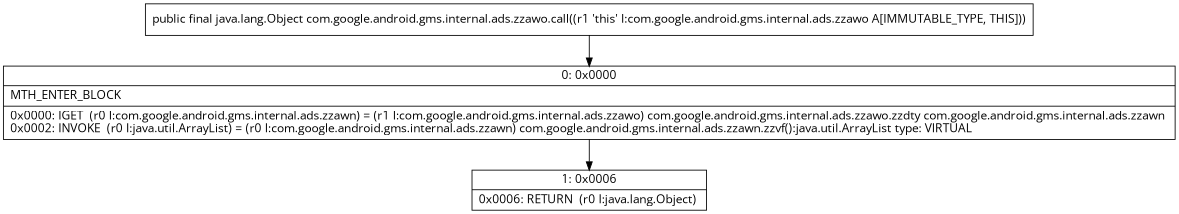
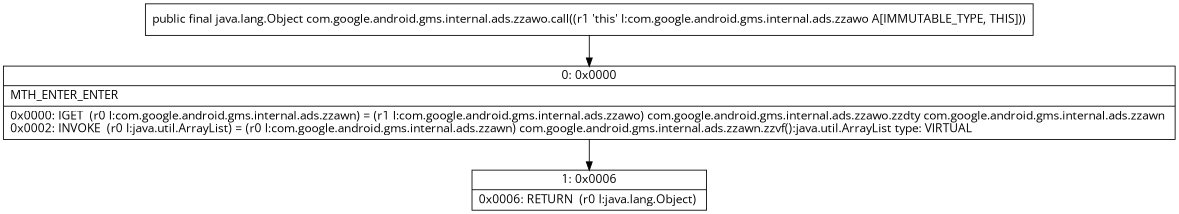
(66, 96) -> (64, 96)
